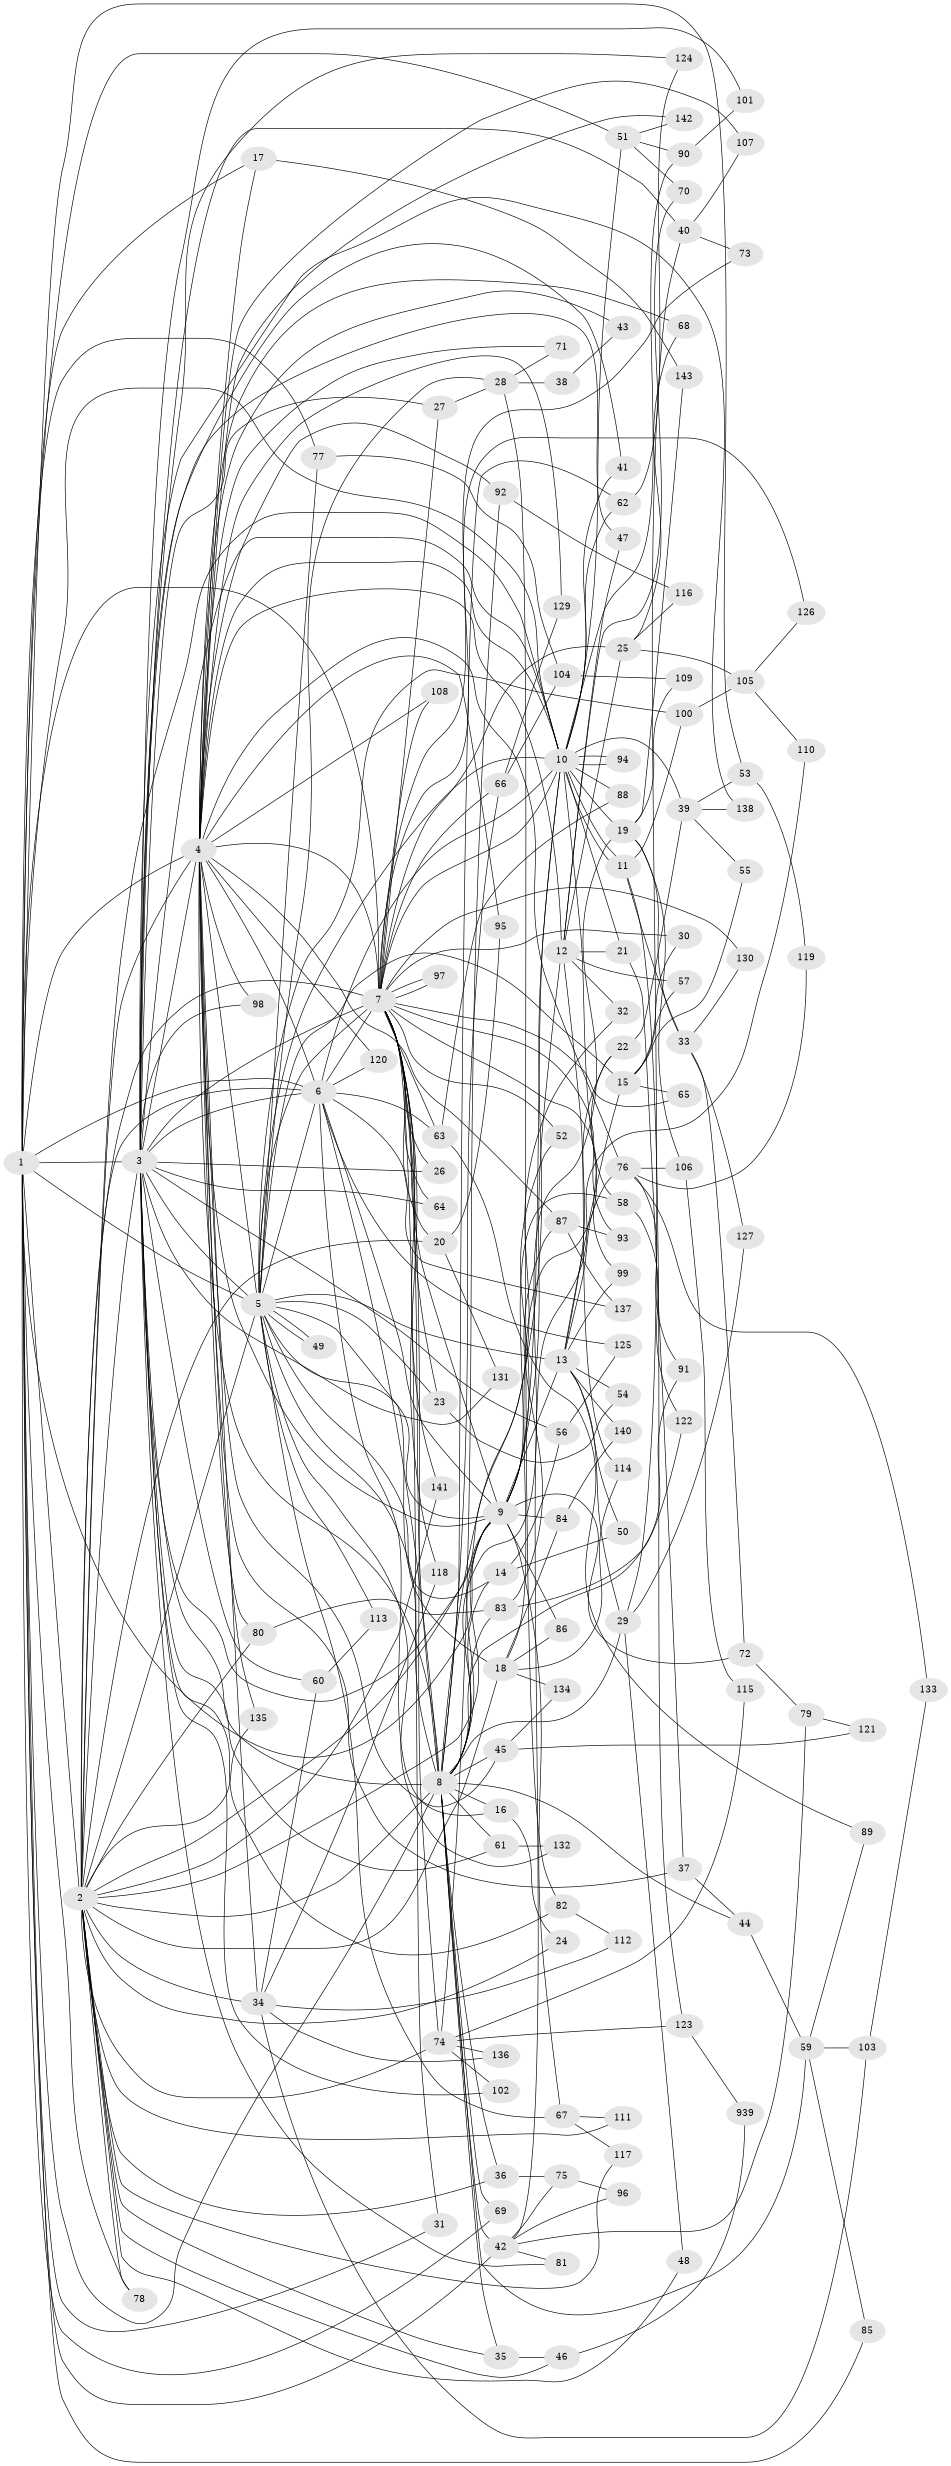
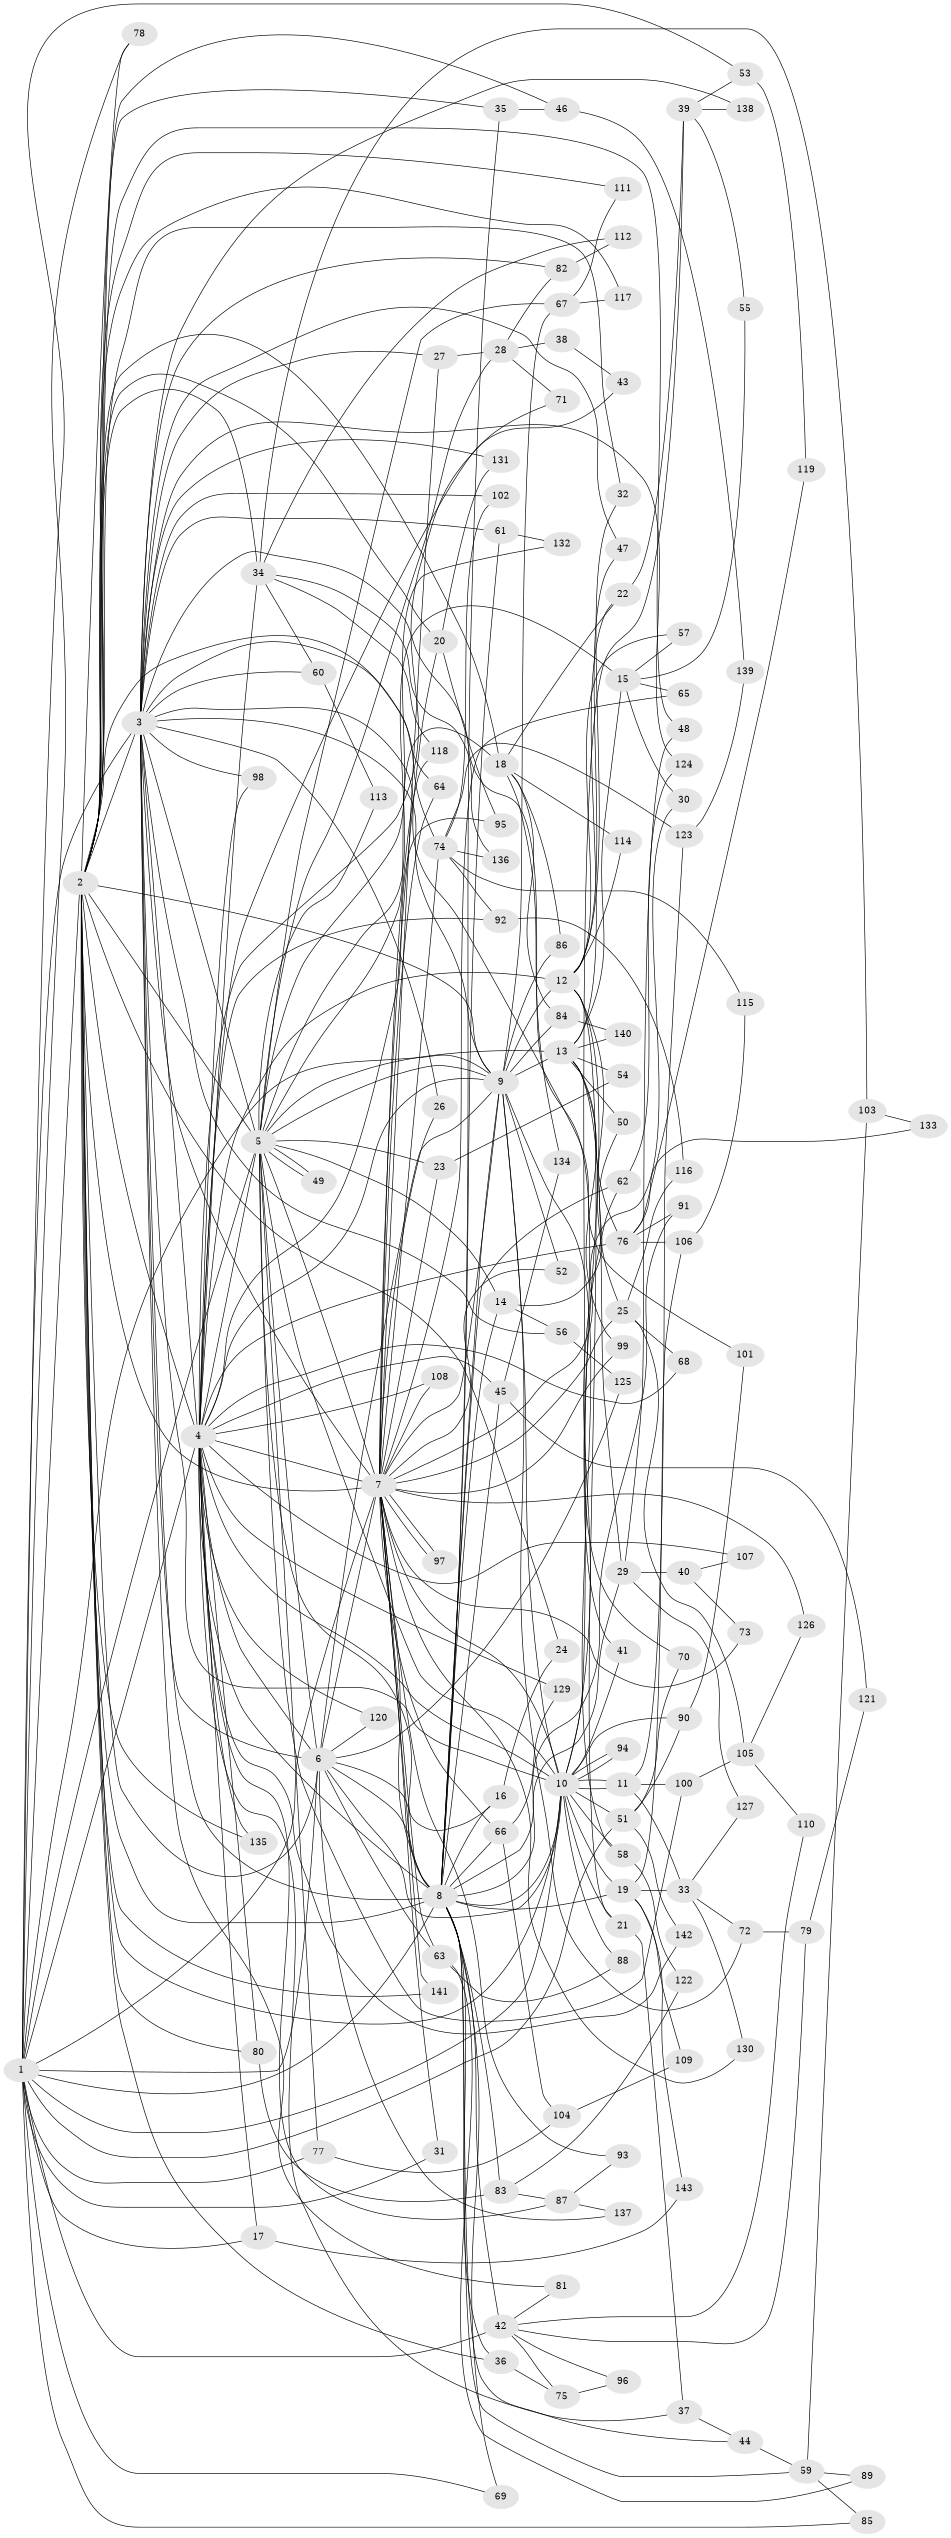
(175, 407) -> none
(745, 2114) -> (745, 672)
